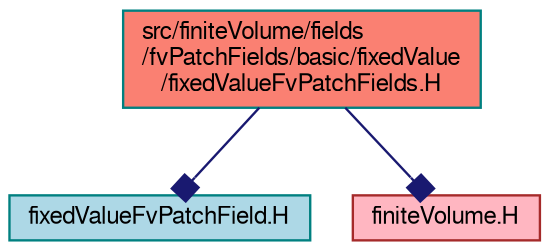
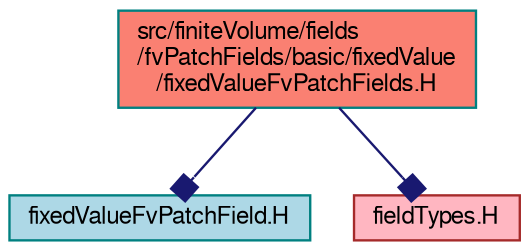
(446, 218) -> (437, 218)
